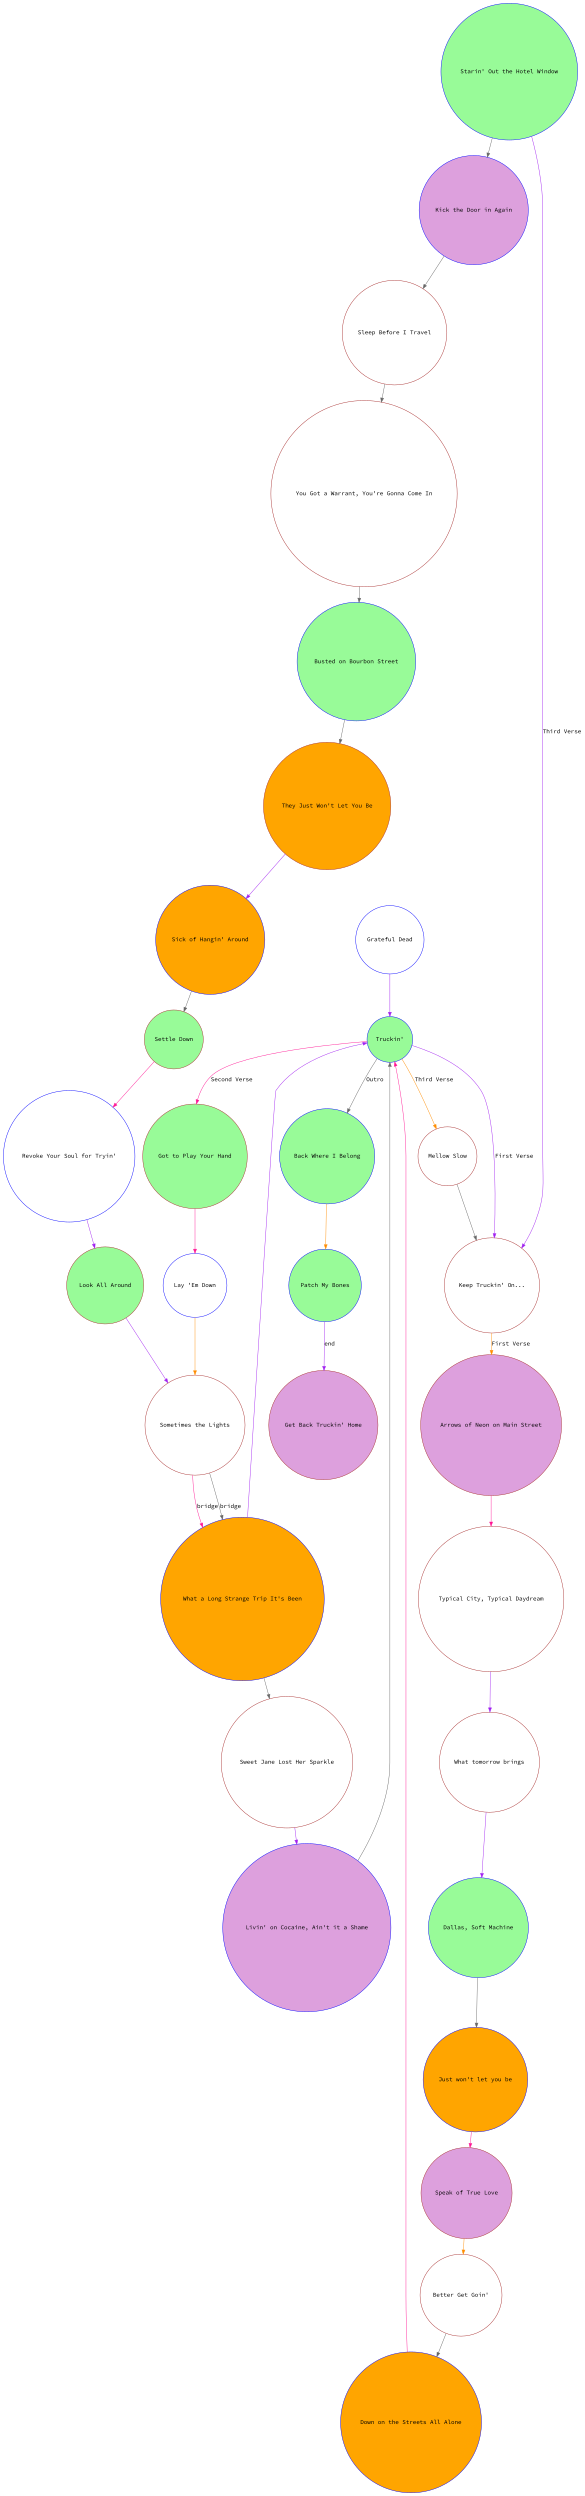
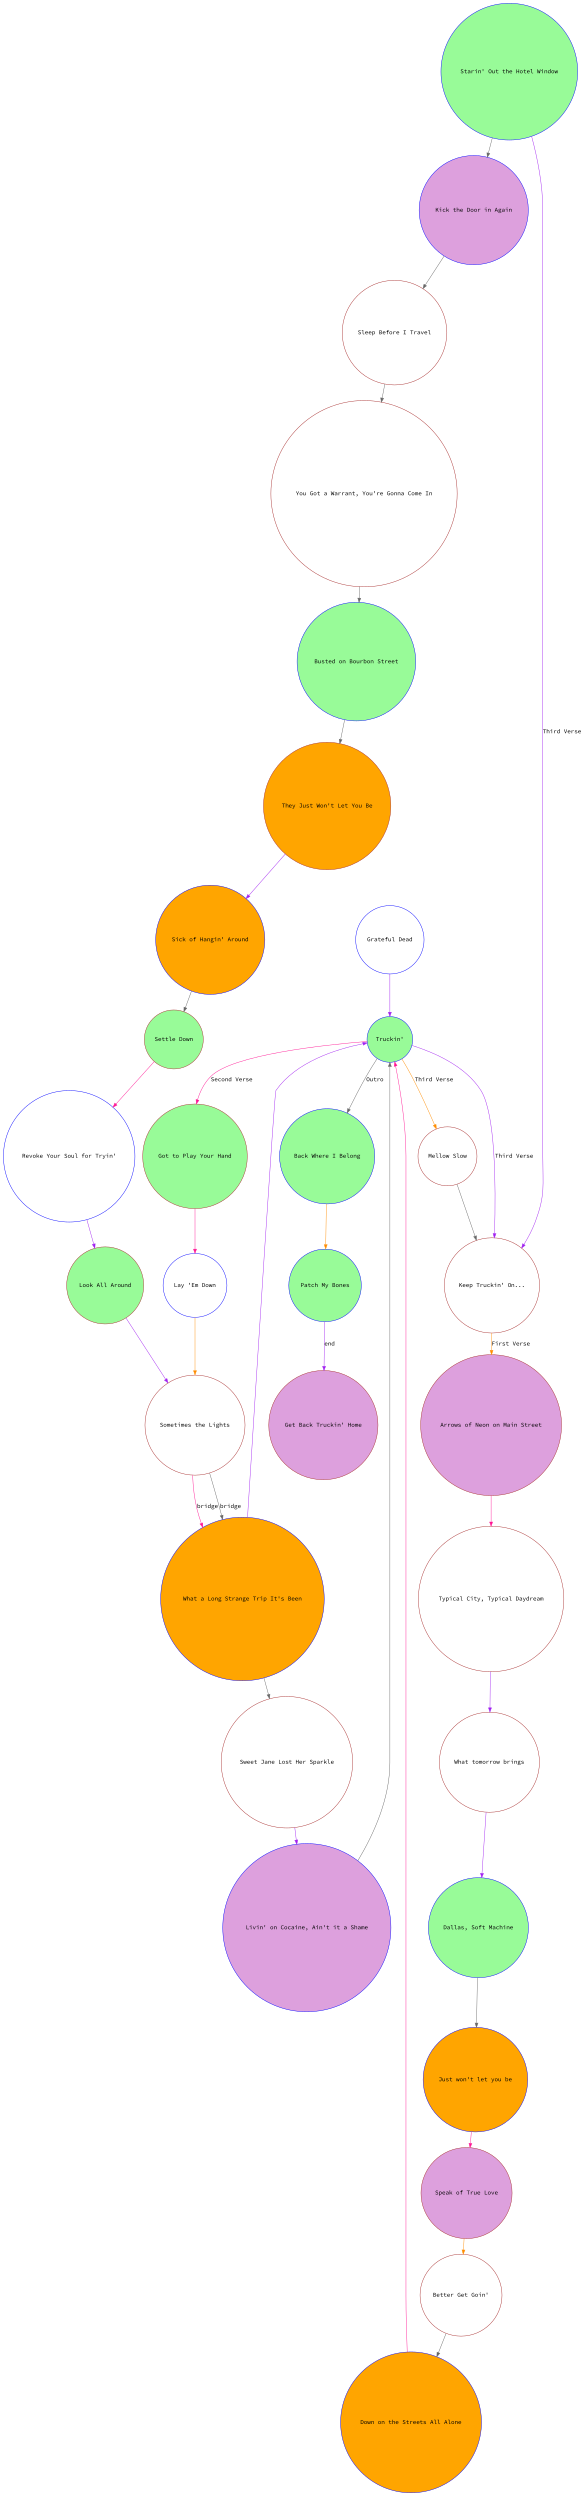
(514, 1156) -> (514, 1156)
